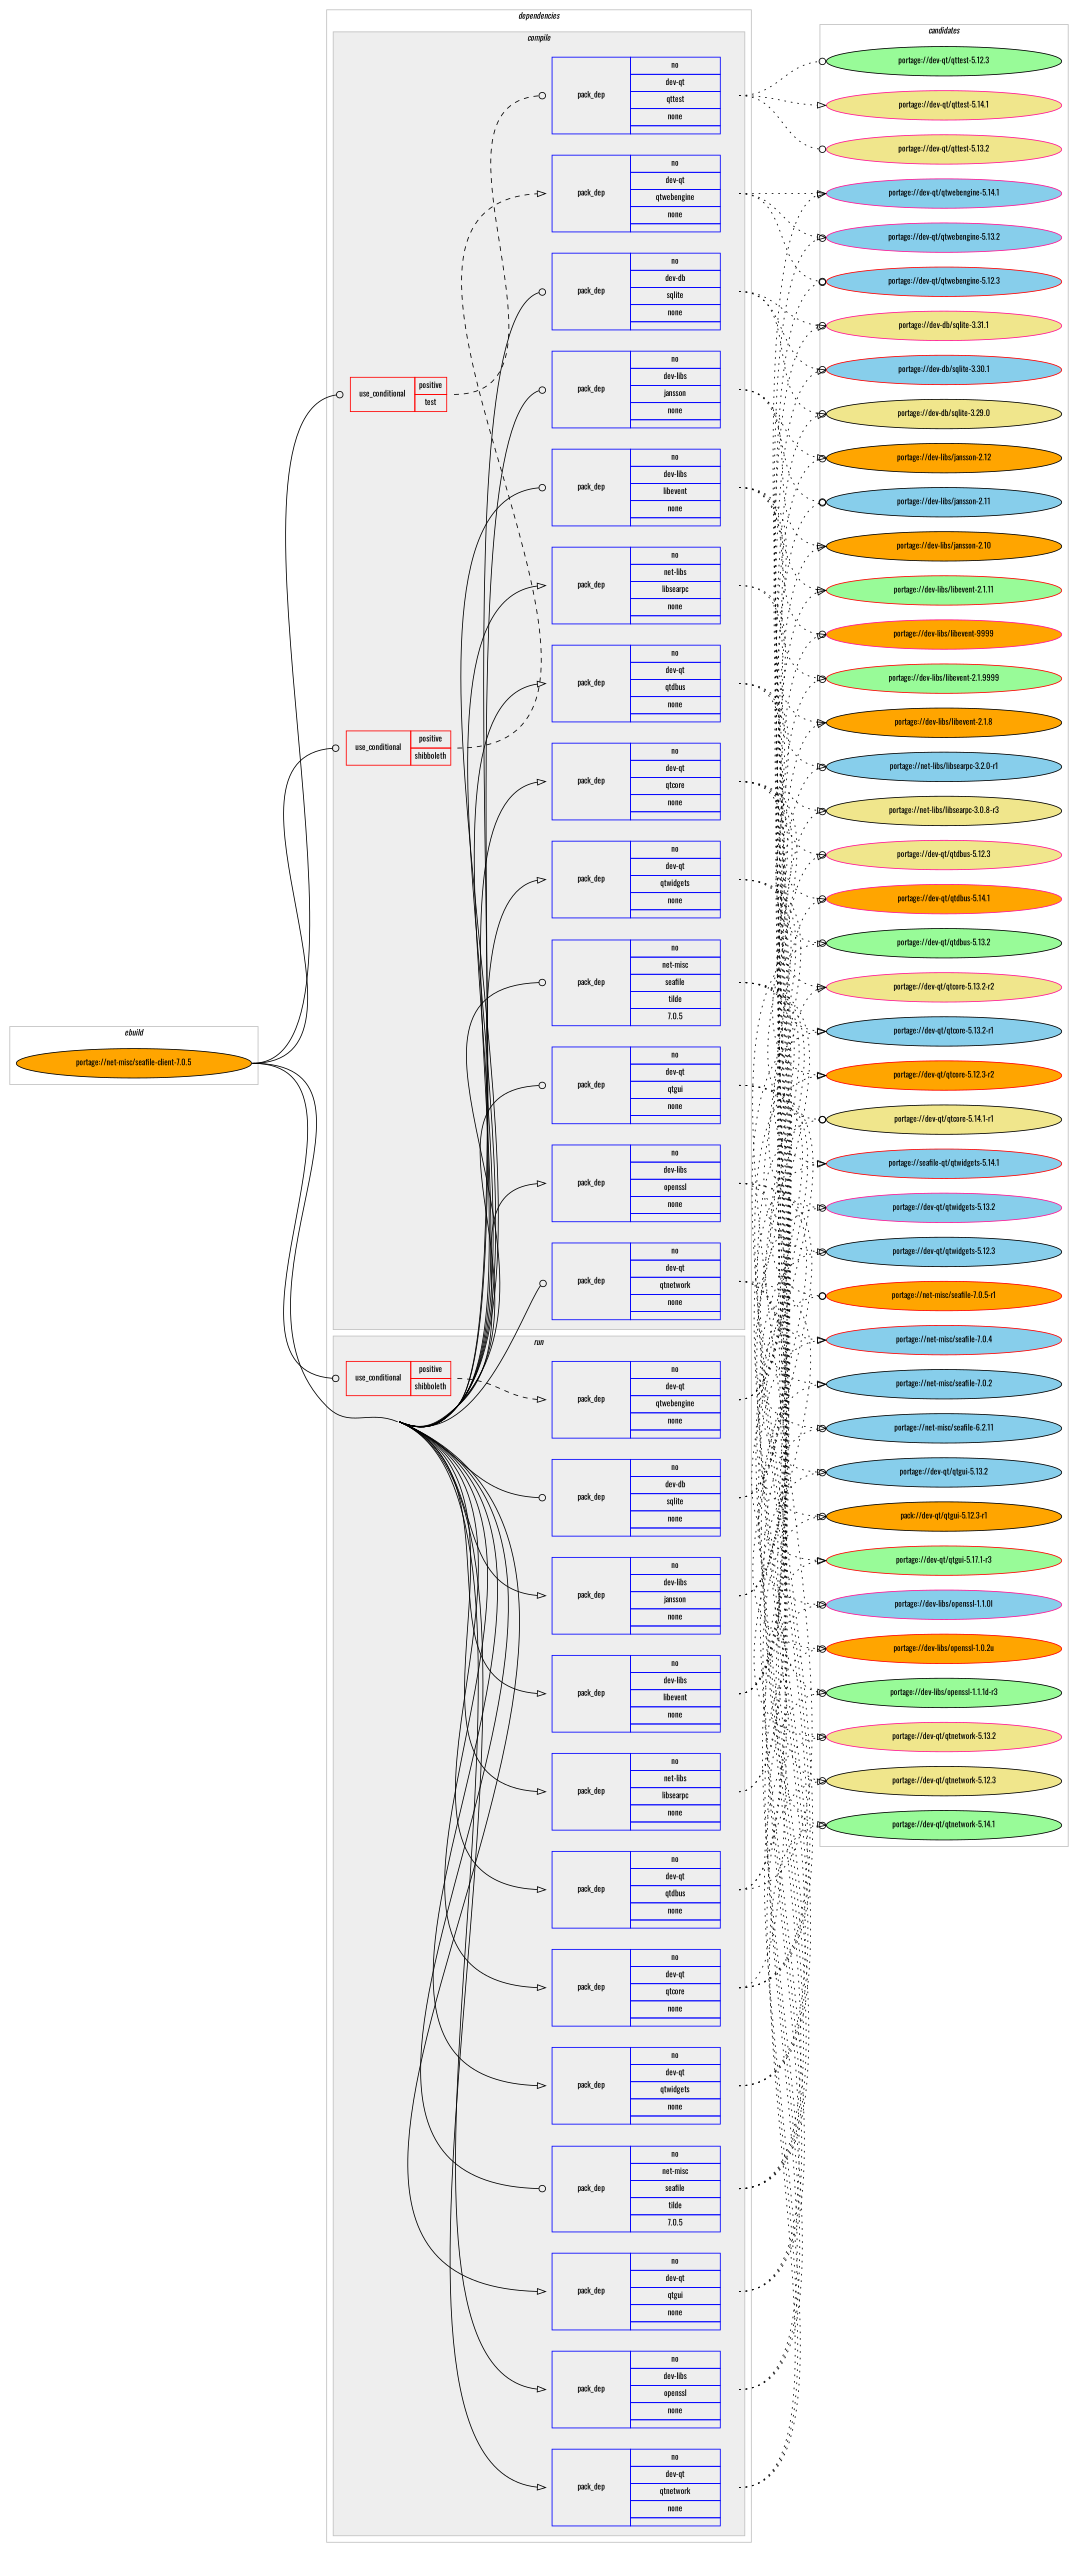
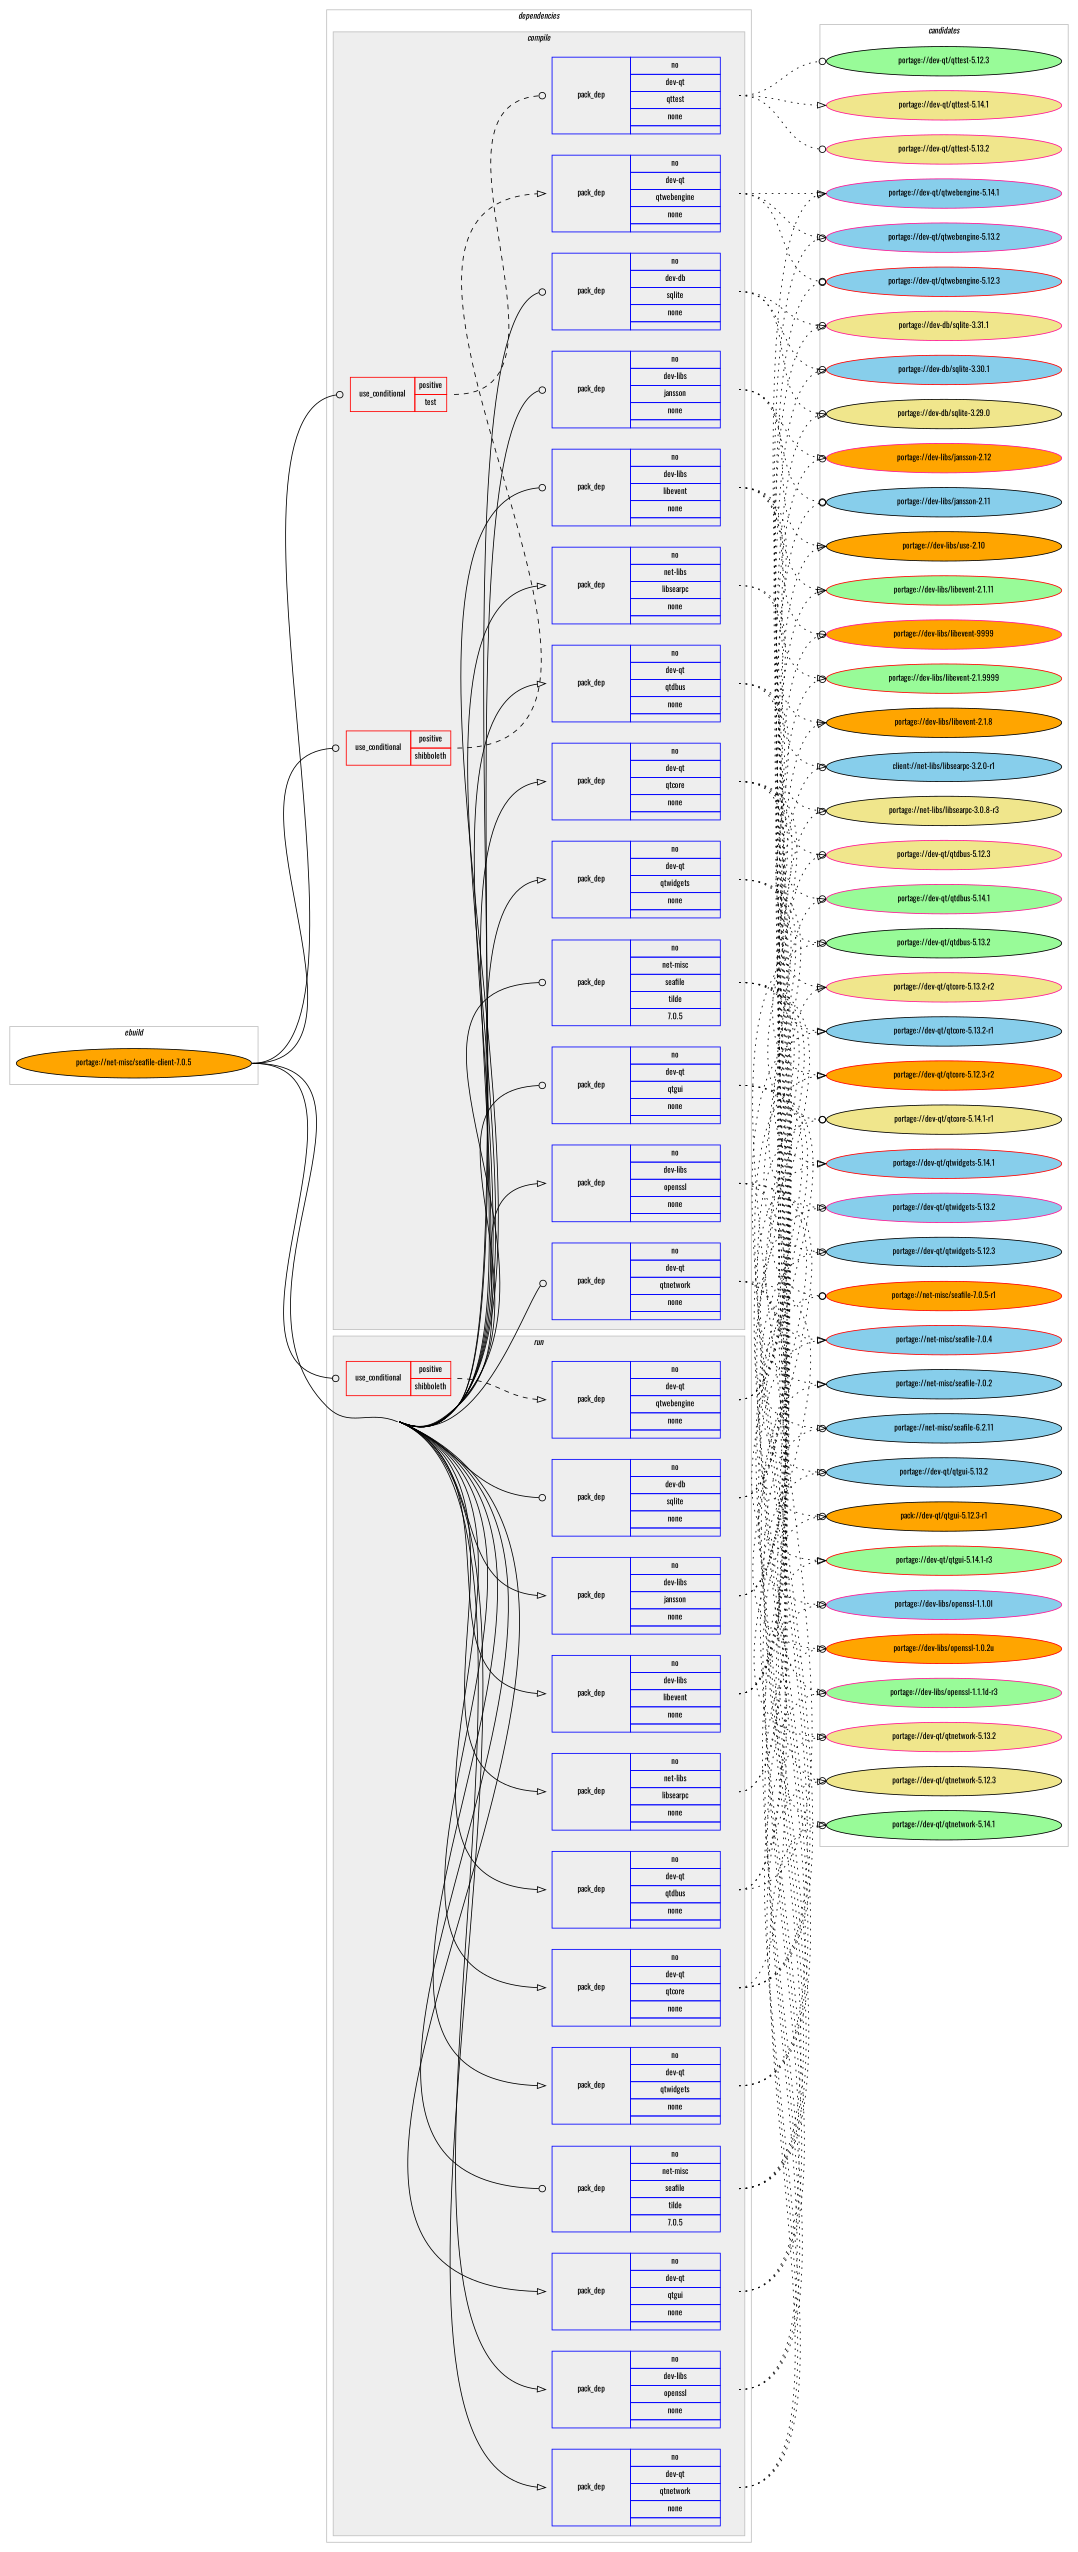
(944, 458) -> (944, 458)
(944, 546) -> (944, 546)
(944, 767) -> (944, 767)
(944, 899) -> (944, 899)
(944, 1164) -> (944, 1164)
(944, 1561) -> (944, 1561)
(944, 1693) -> (944, 1693)
